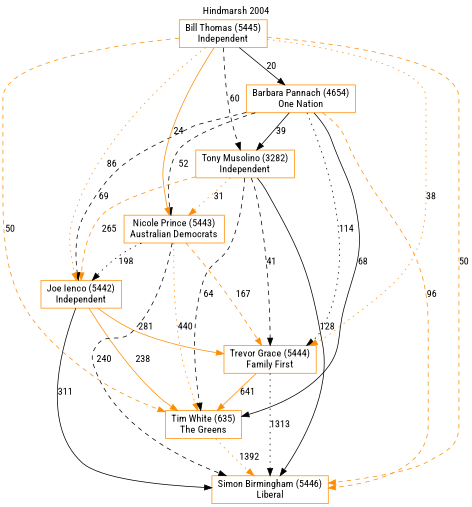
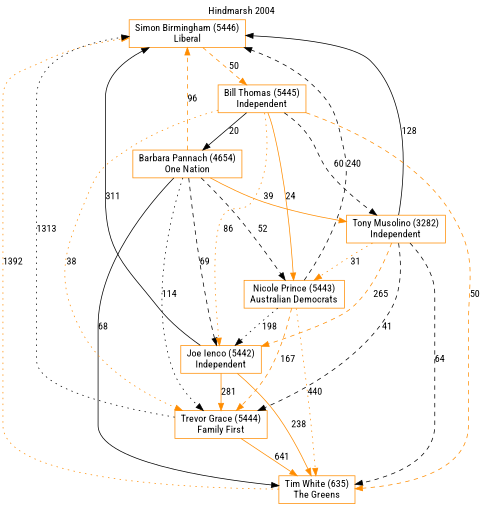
(275, 129) -> (273, 205)
(459, 230) -> (222, 64)
